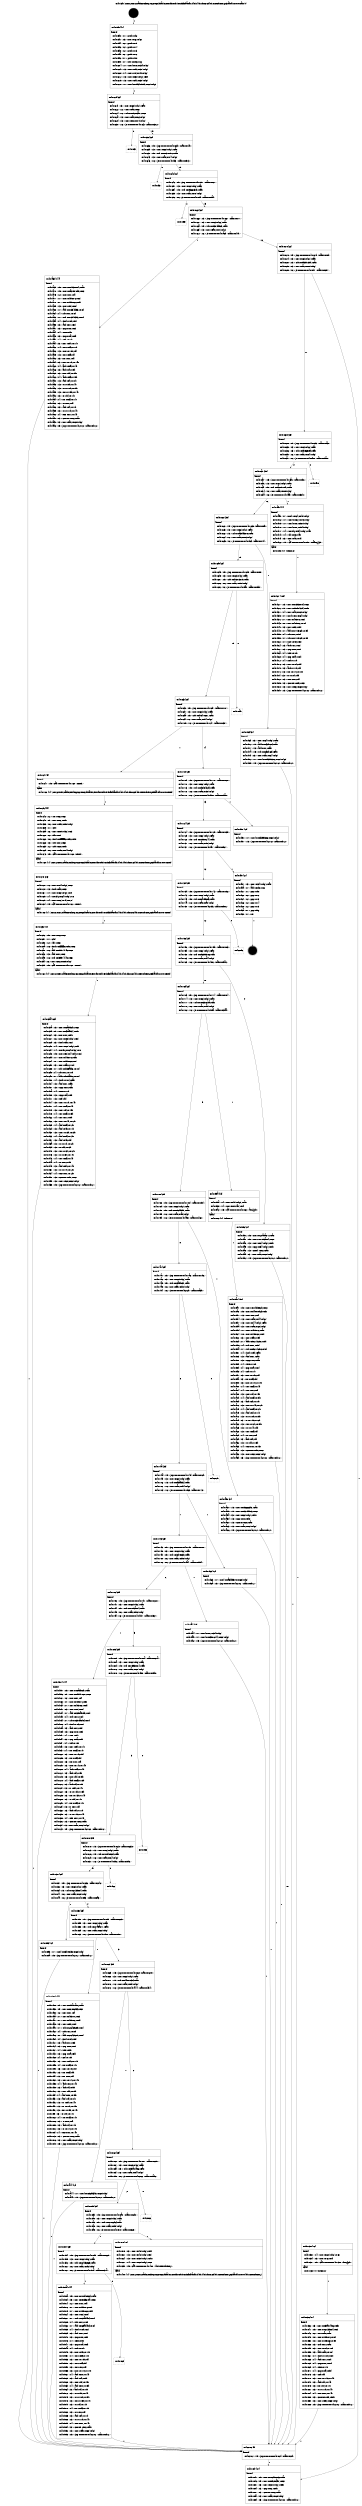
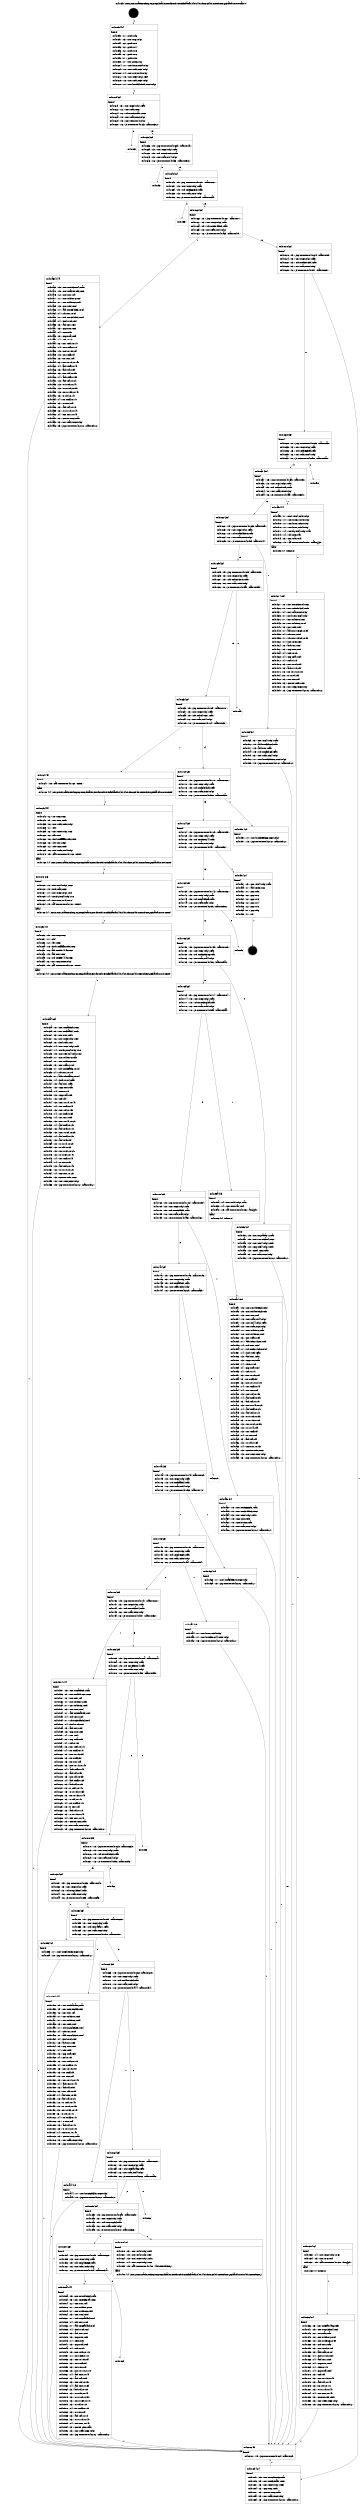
(268, 2462) -> (271, 2463)
